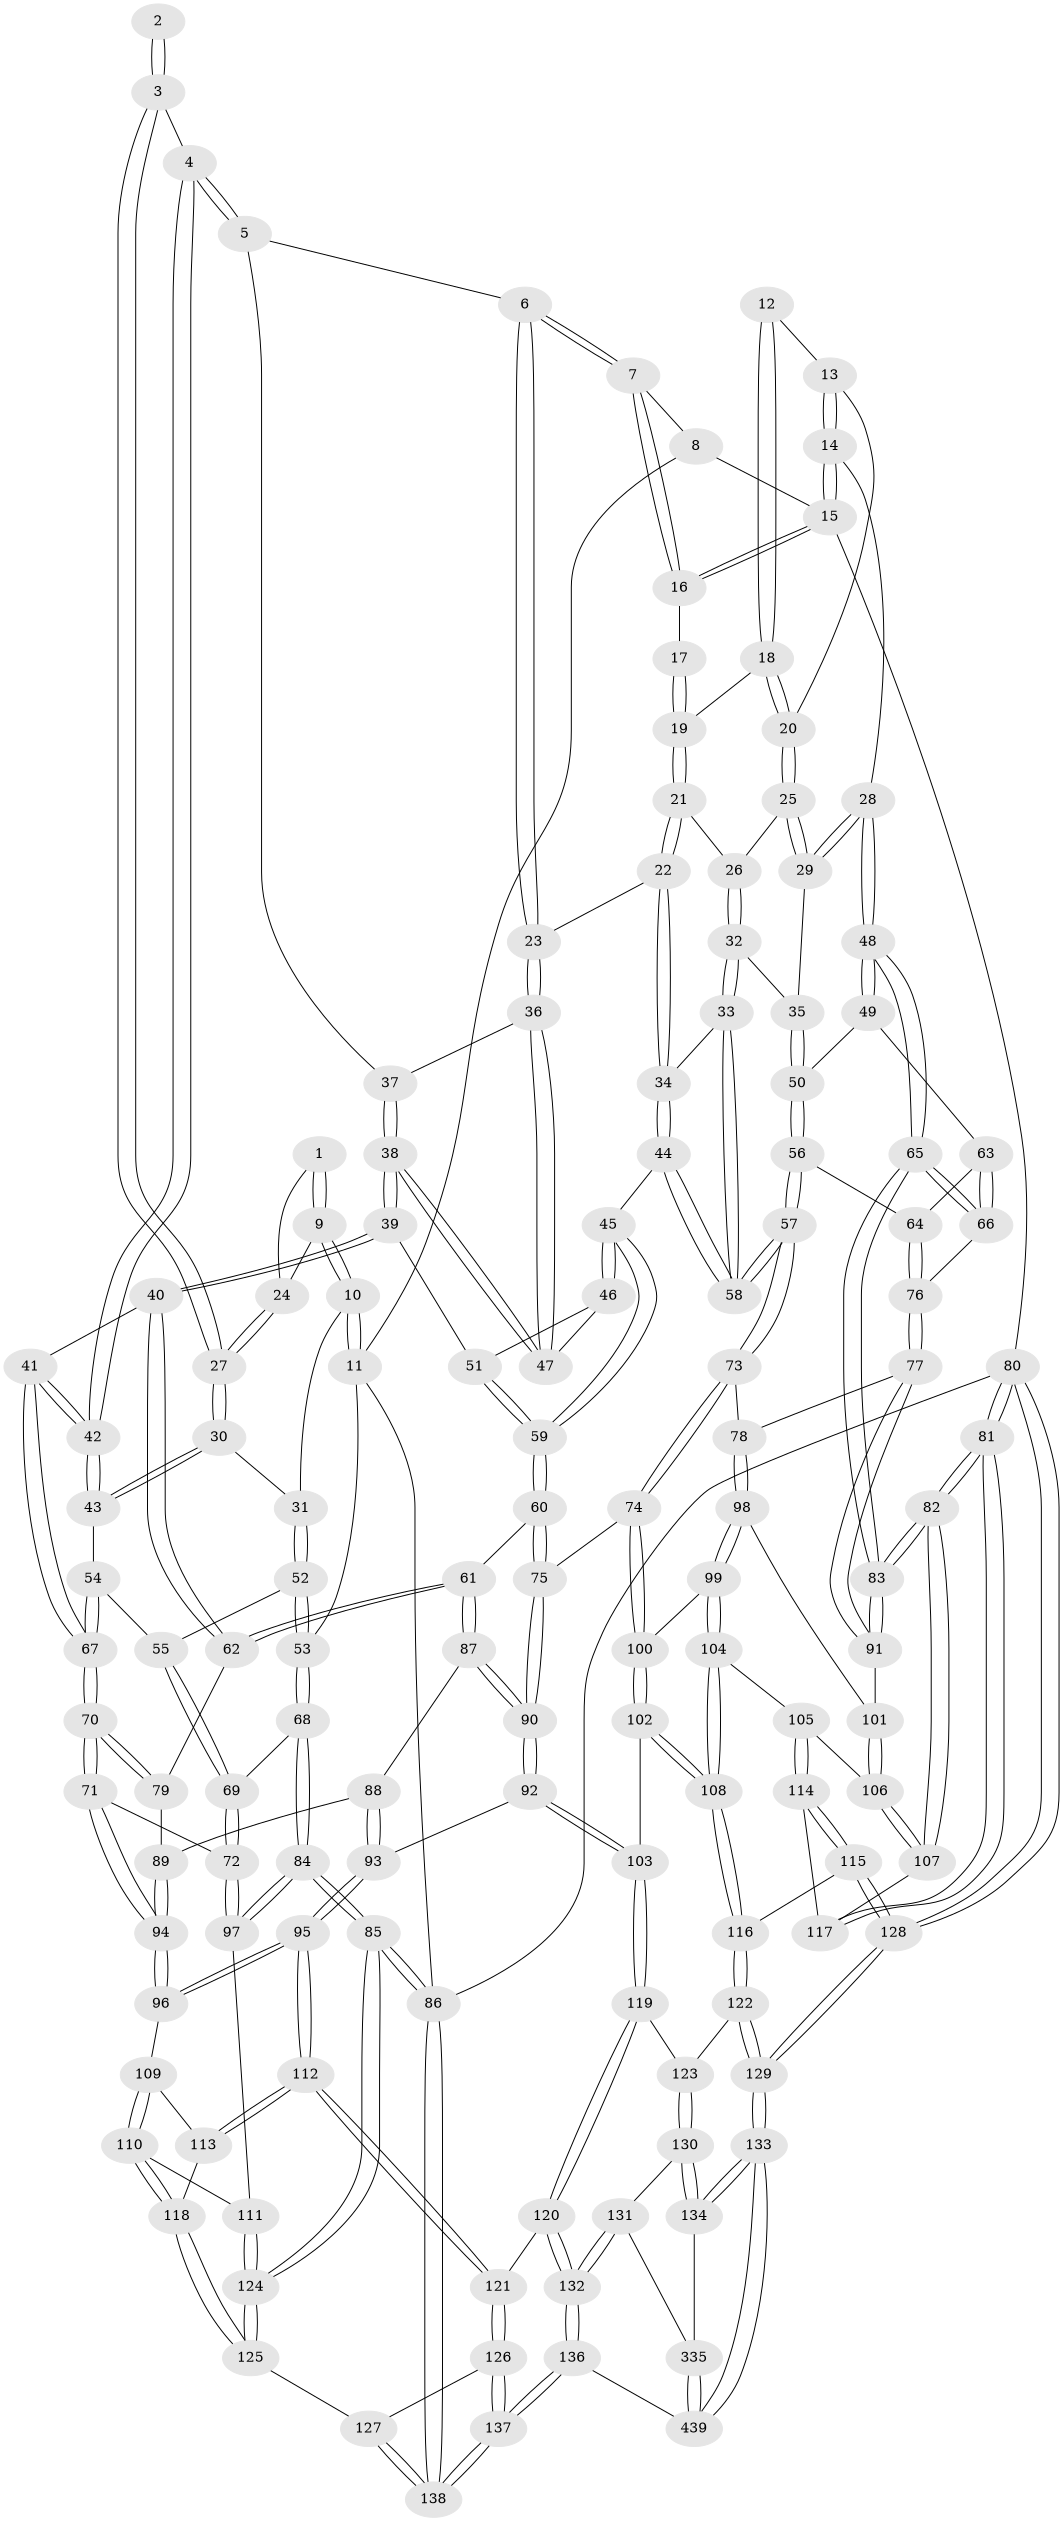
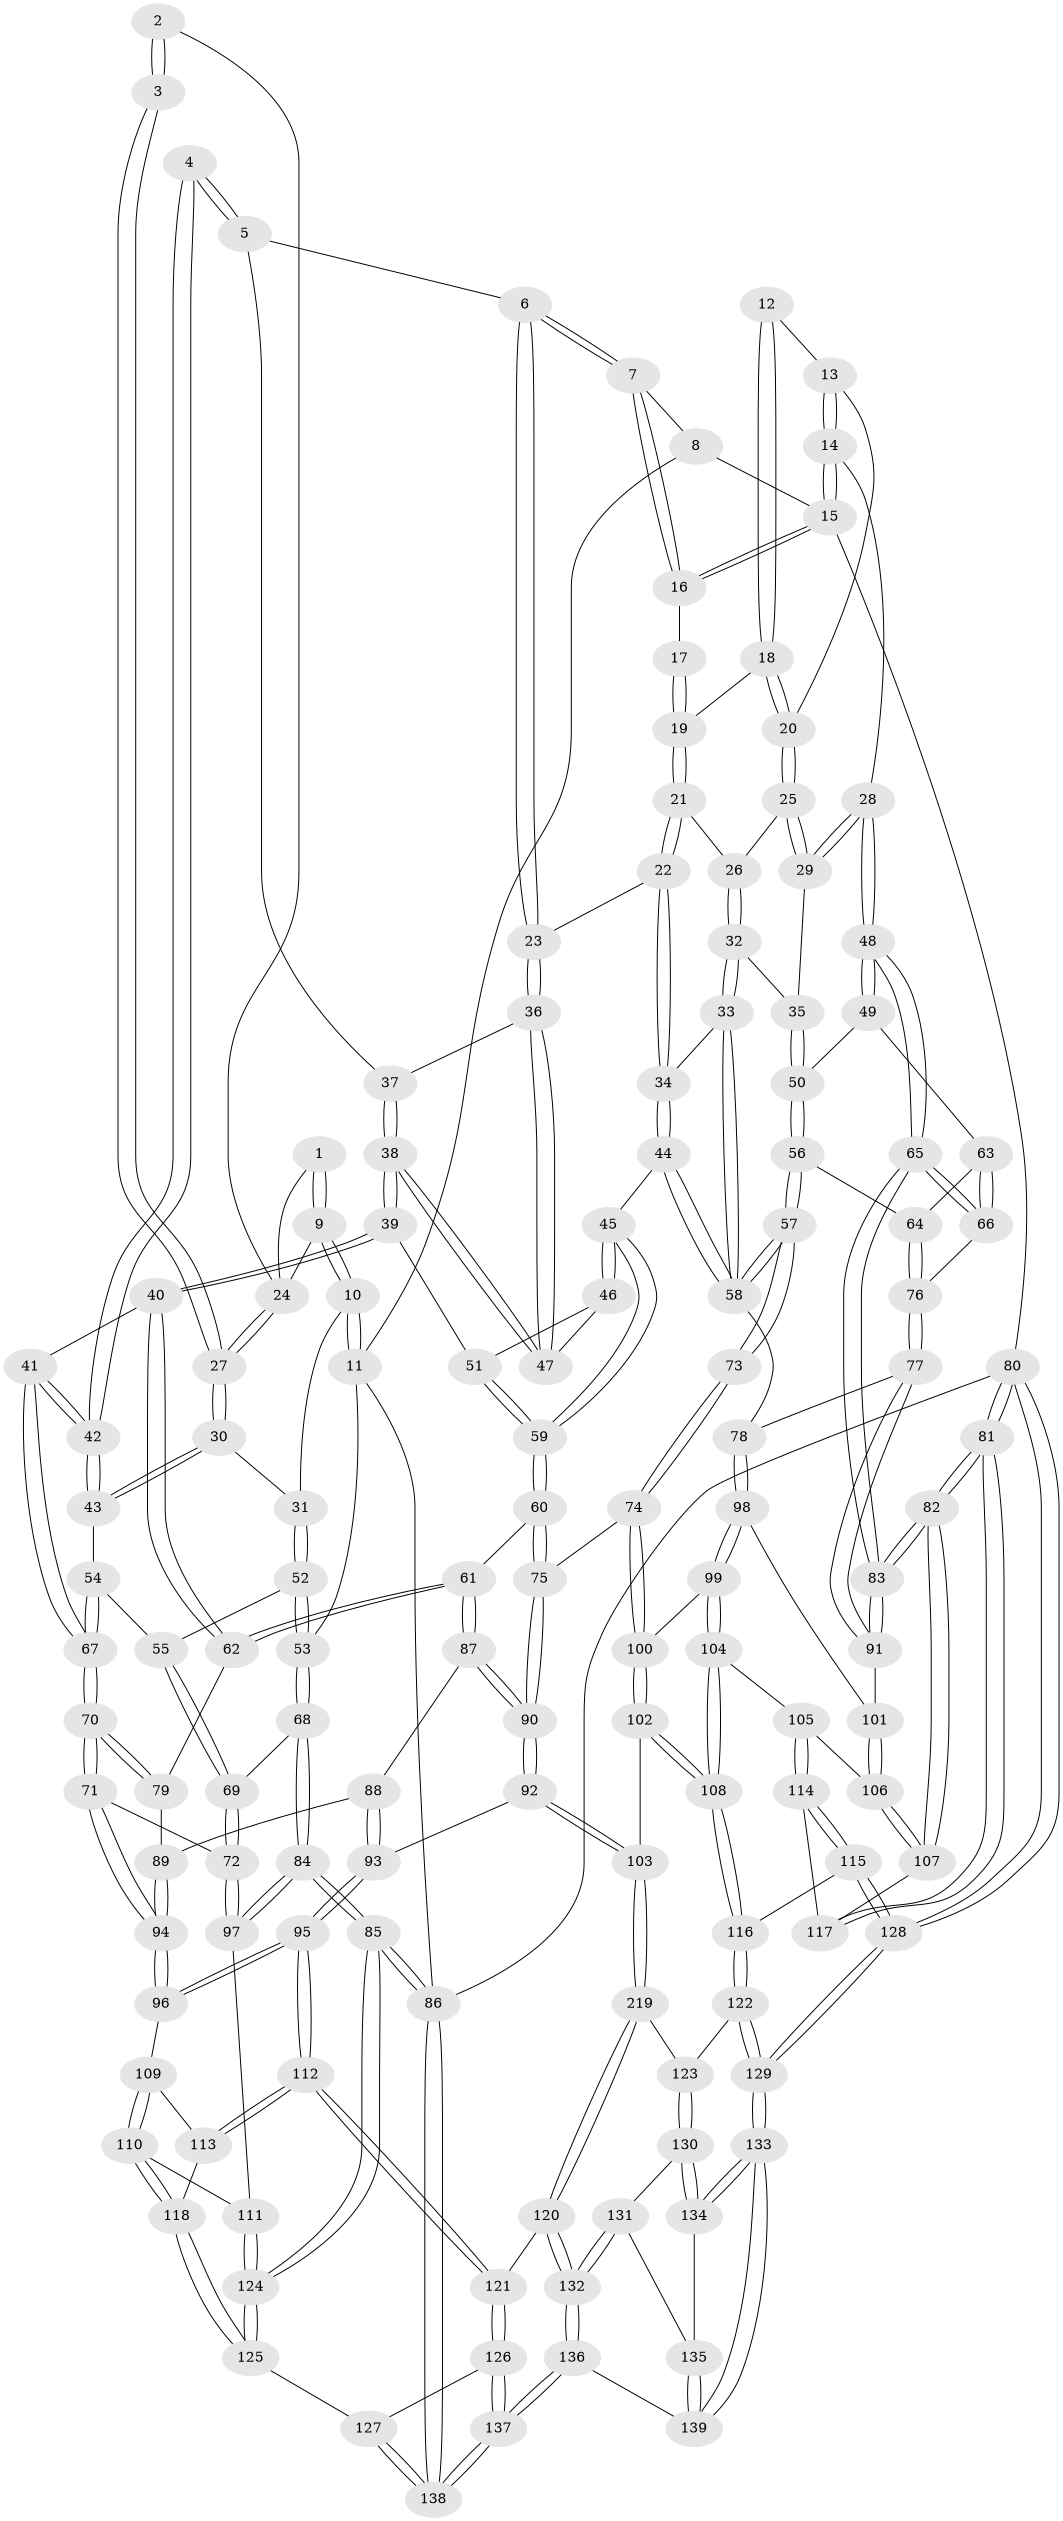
(174, 128) -> none
none -> (299, 640)
(737, 1402) -> (773, 1366)
(640, 2004) -> (640, 2004)
(694, 2358) -> (694, 2358)
(694, 2429) -> (694, 2429)
